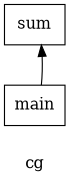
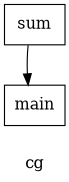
(42, 71) -> (27, 59)
